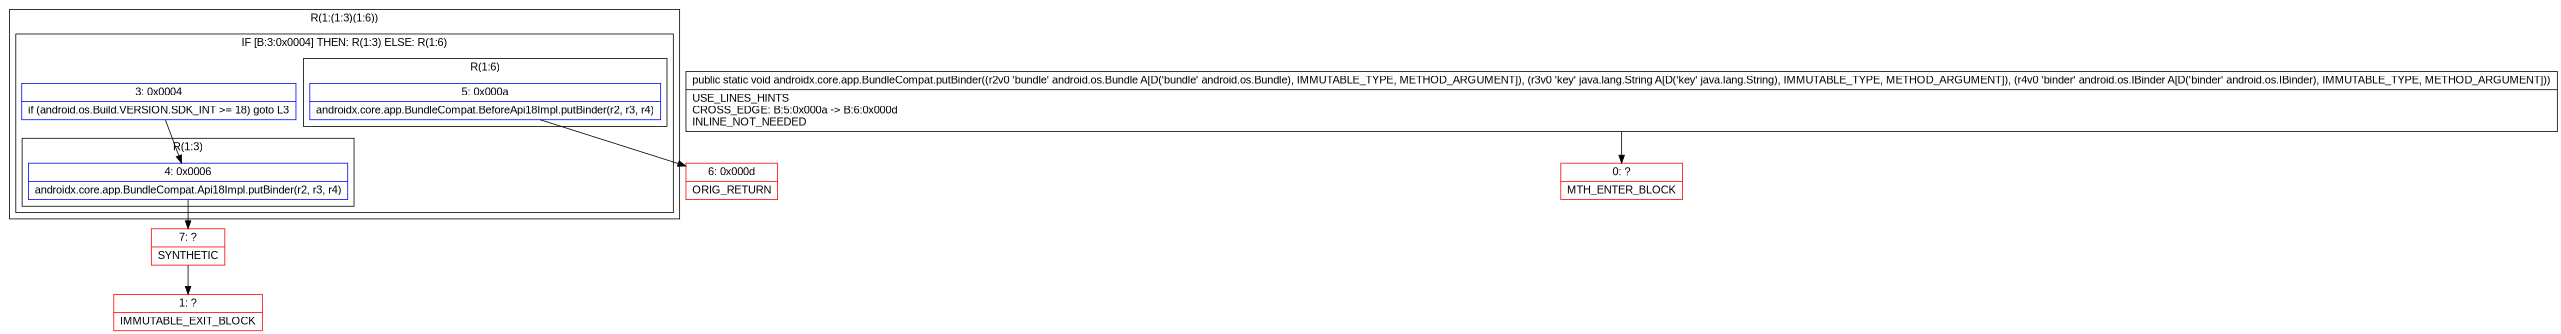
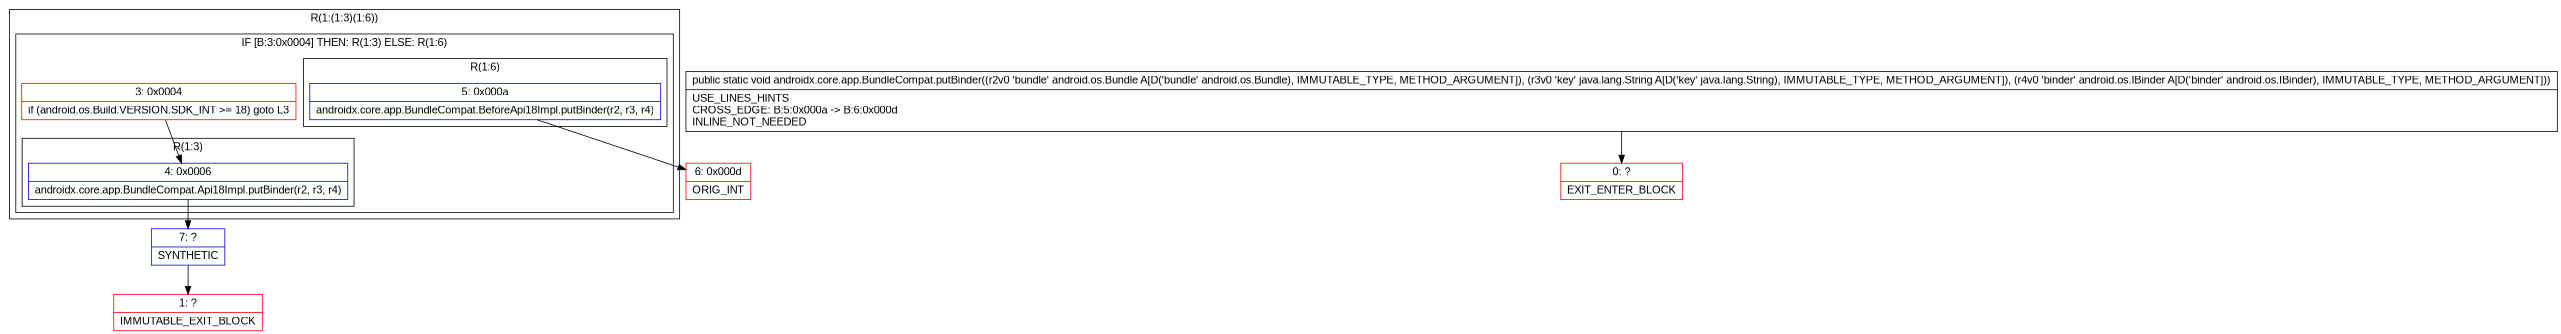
(159, 102) -> (159, 102)
(732, 190) -> (718, 190)
(1622, 190) -> (1622, 190)
(188, 247) -> (188, 247)
